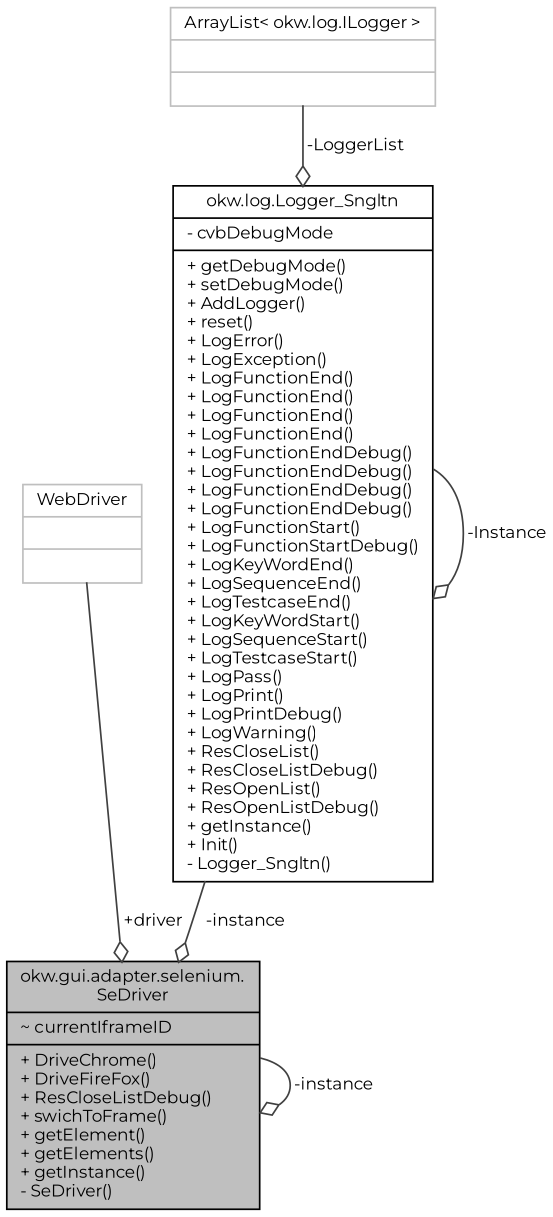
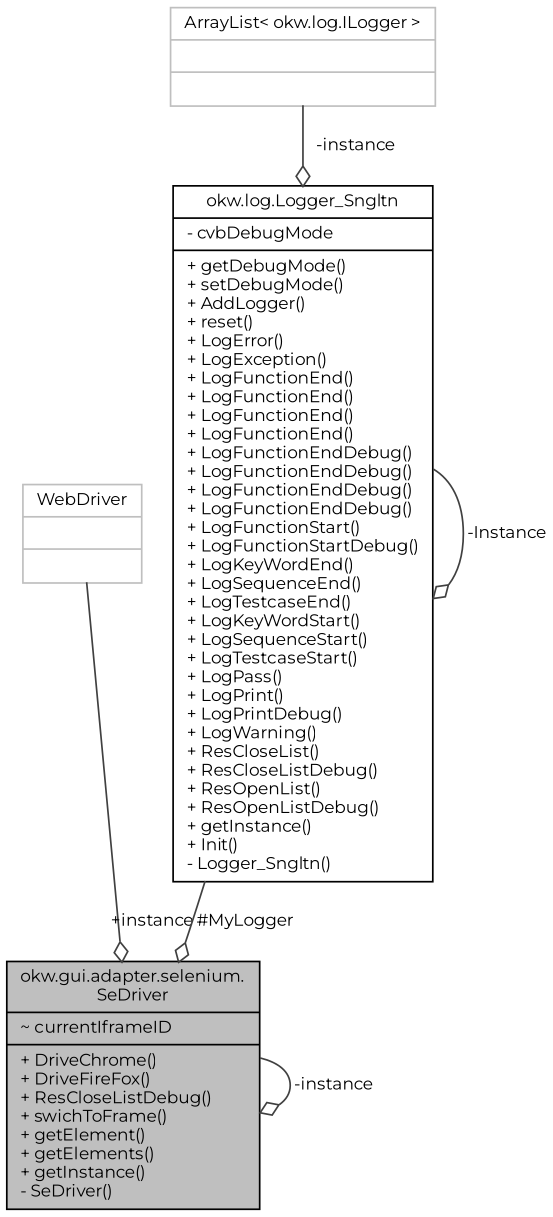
(354, 146) -> (354, 146)
(151, 922) -> (151, 922)
(244, 922) -> (244, 922)
